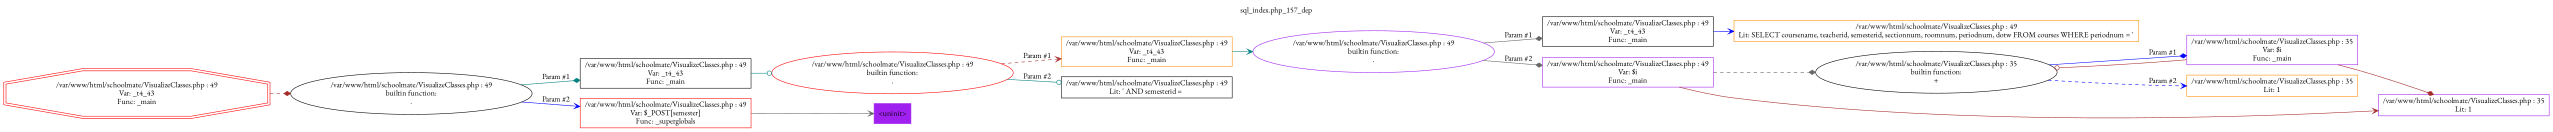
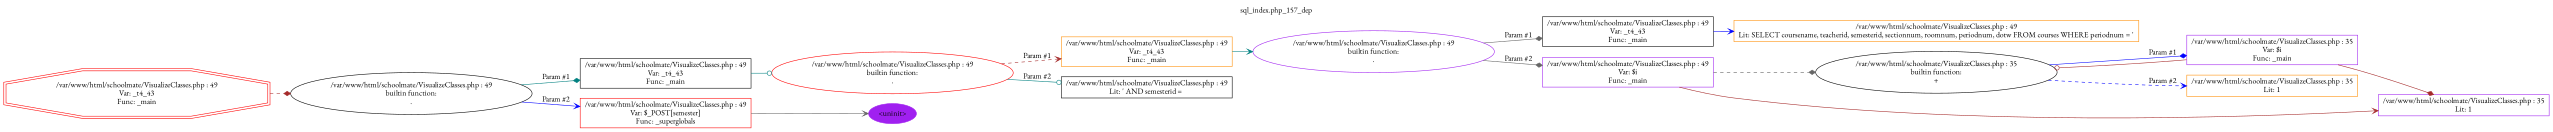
(892, 114) -> (892, 114)
